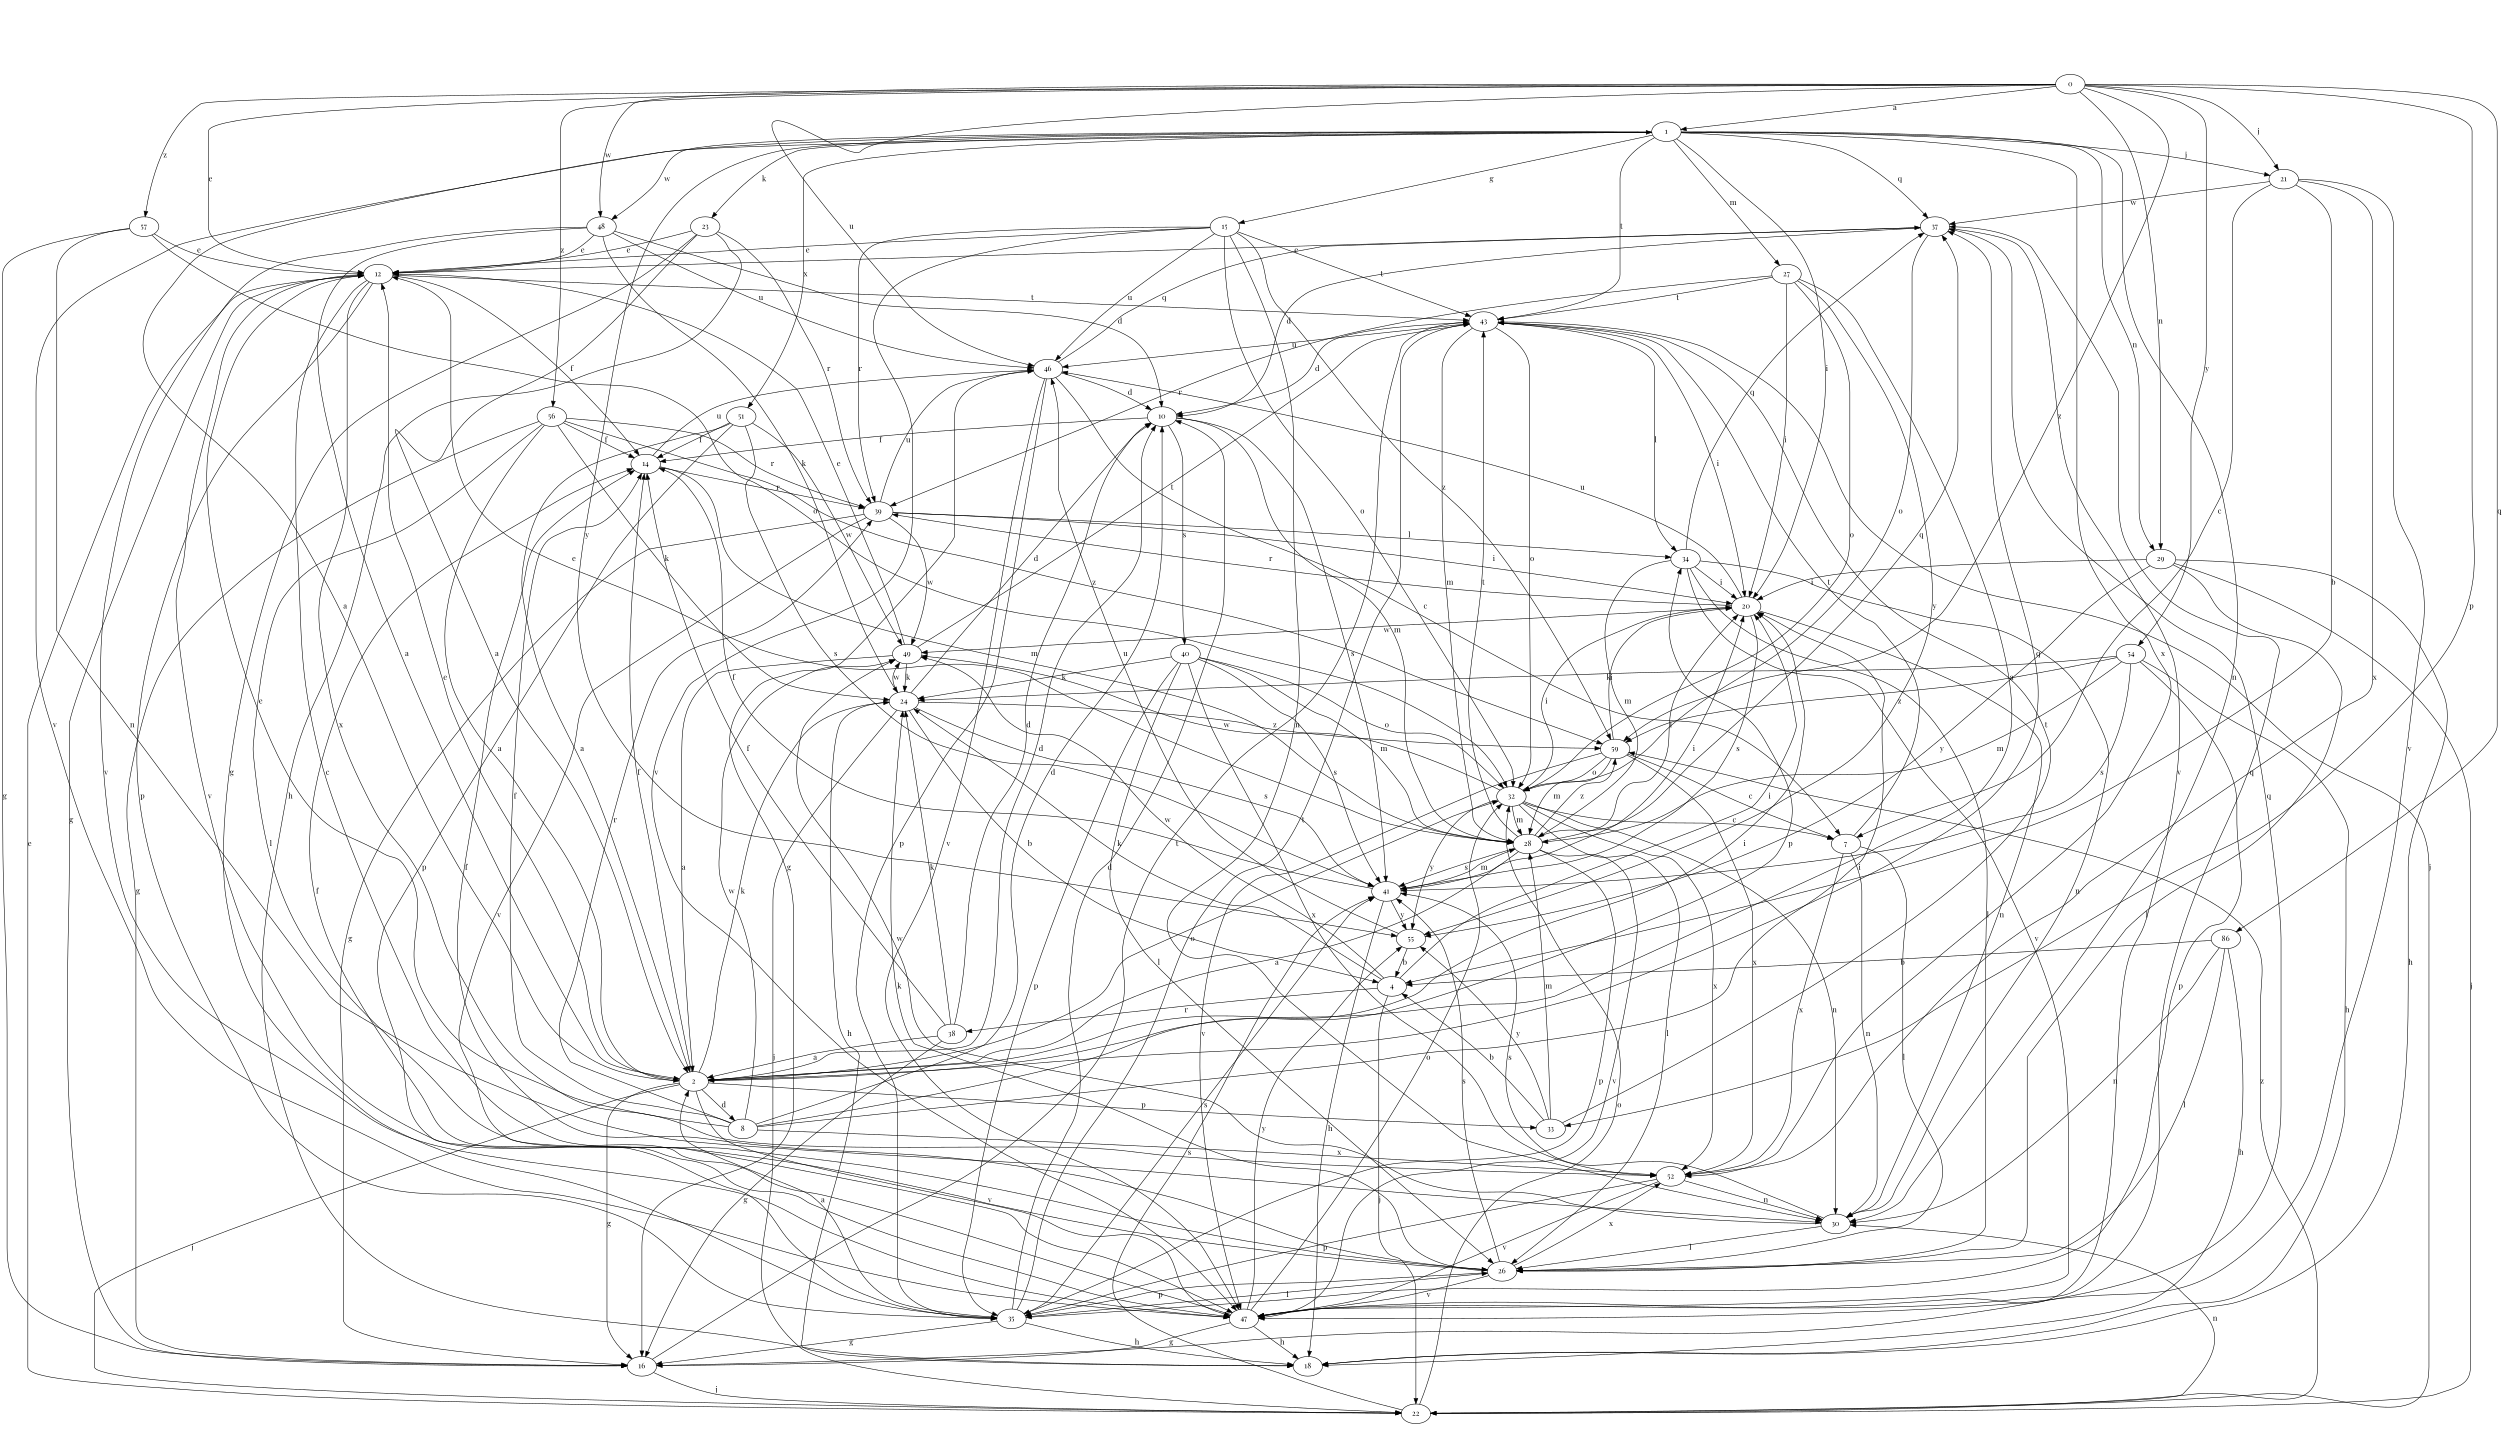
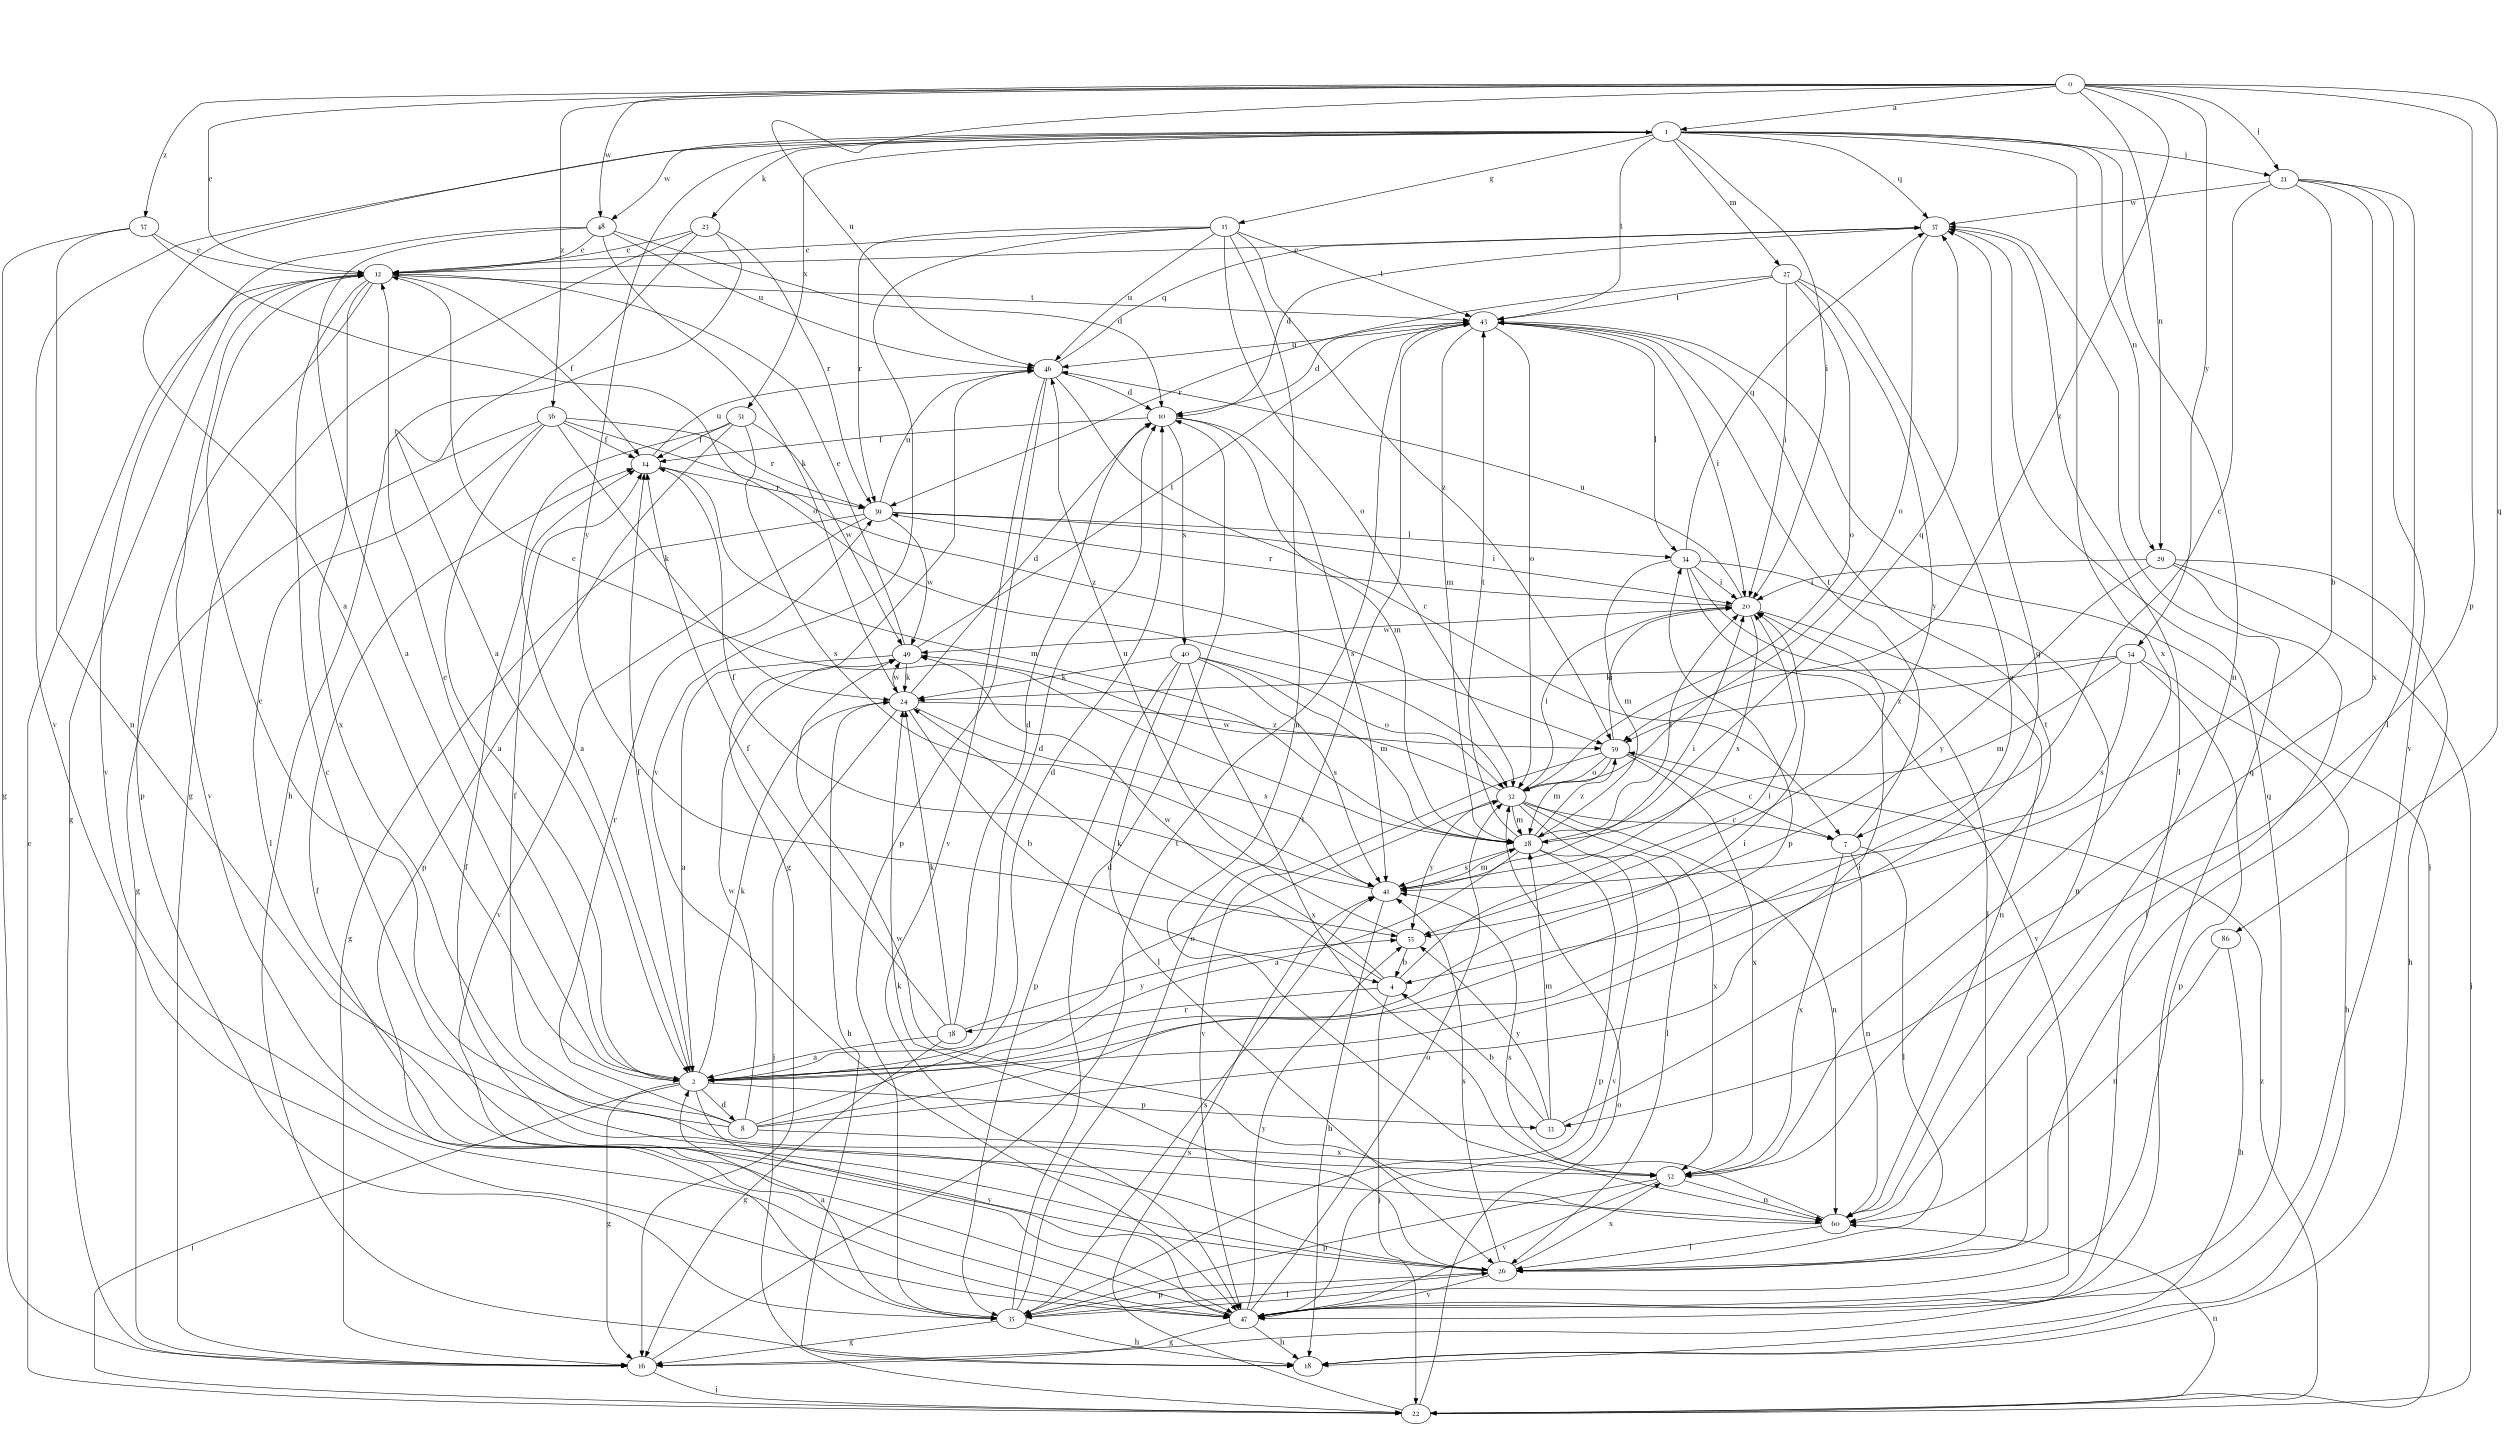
(2179, 773) -> (2179, 773)
(1397, 913) -> (1185, 967)
(229, 914) -> (181, 872)
(1832, 963) -> none
(1836, 1224) -> (1836, 1224)
(1969, 1259) -> (2197, 902)
